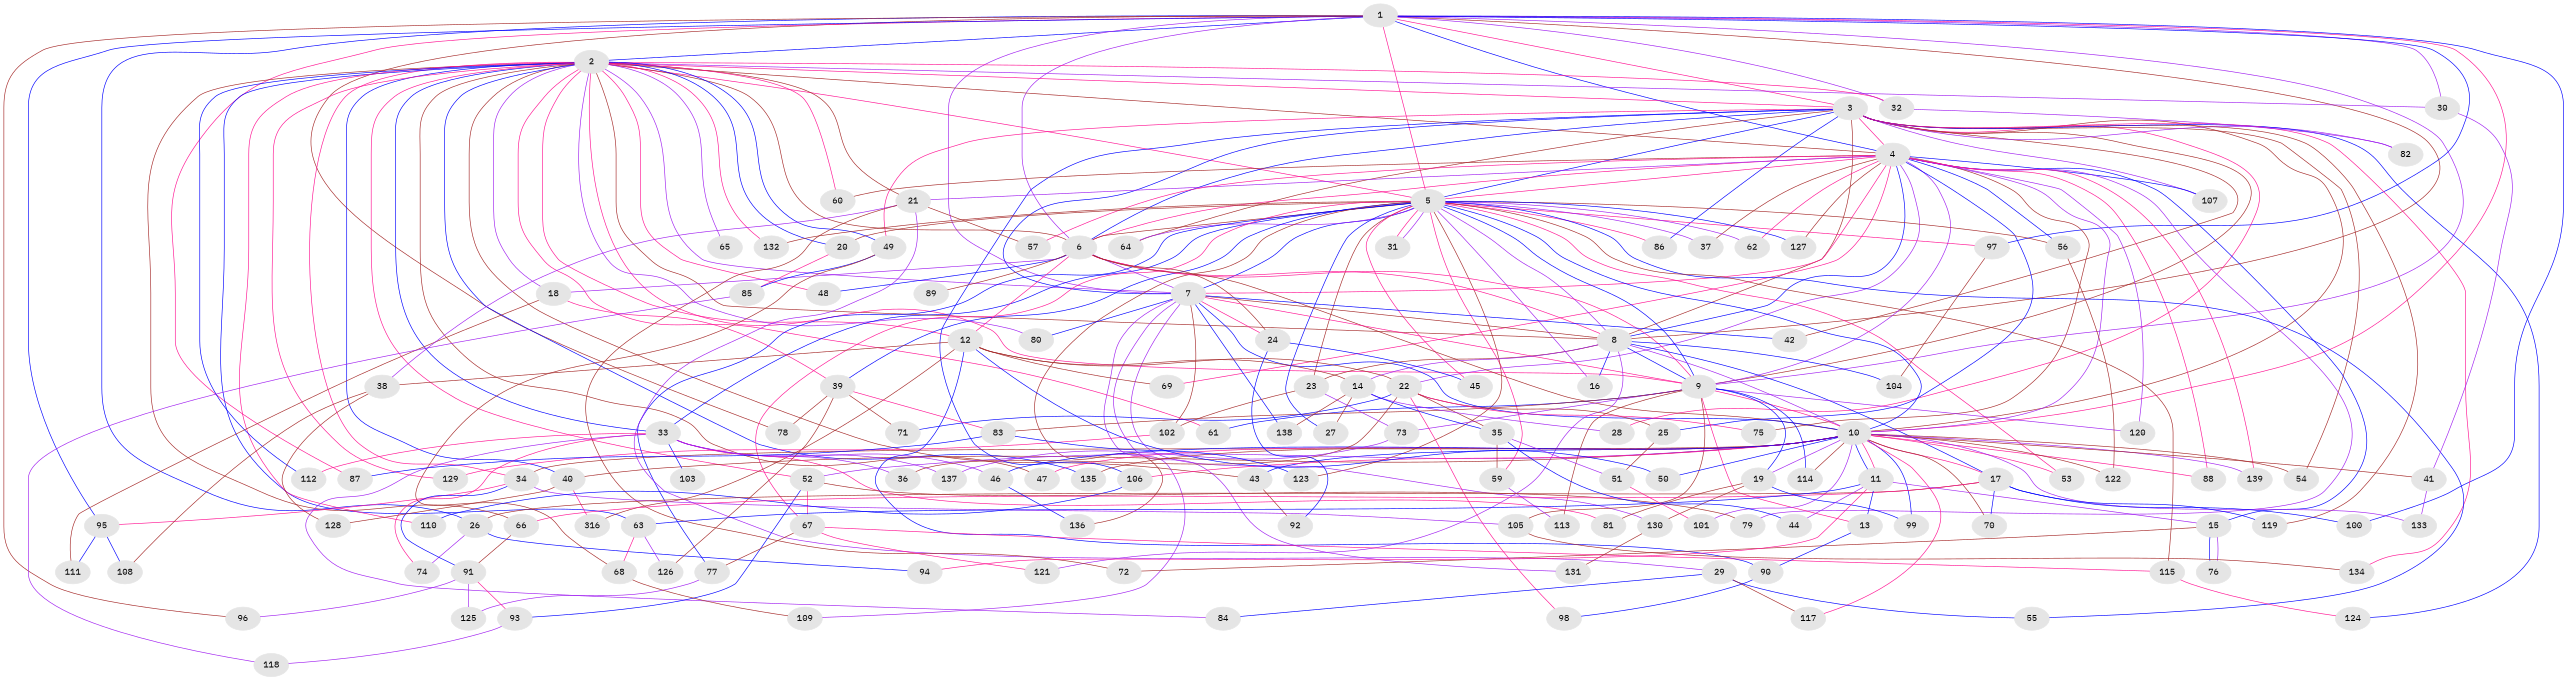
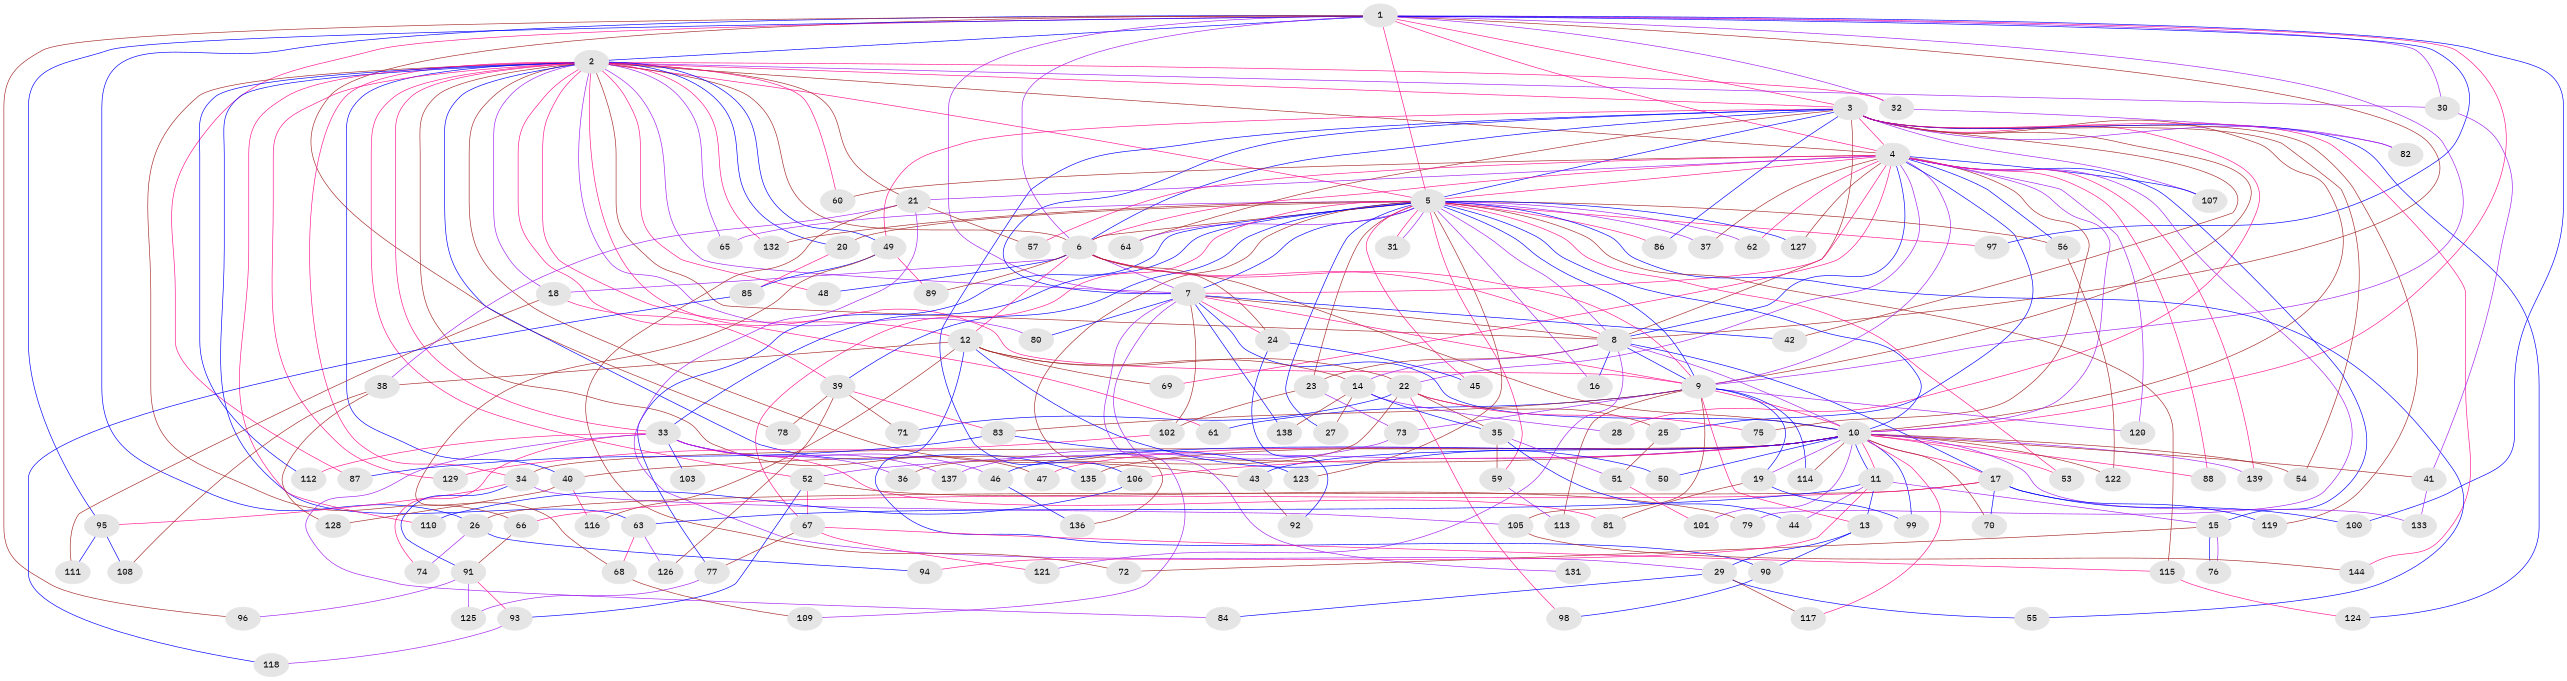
(1634, 94) -> (1634, 94)
none -> (1073, 207)
(396, 260) -> (396, 260)
none -> (913, 274)
(1894, 387) -> none
(200, 399) -> (200, 399)
(592, 526) -> (592, 526)
(1655, 526) -> none
none -> (1774, 552)
(2357, 572) -> (2357, 572)
